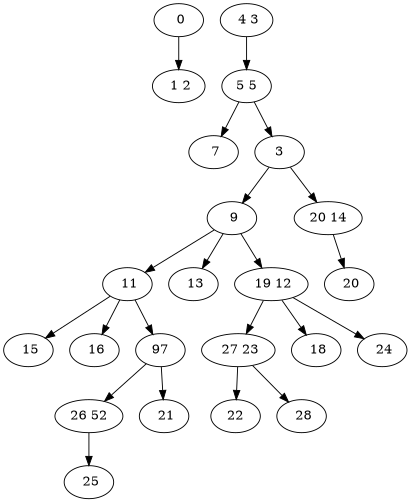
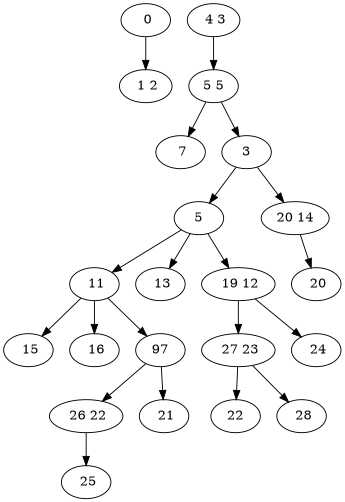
(232, 218) -> (199, 218)
(316, 350) -> none
(89, 416) -> (86, 416)
